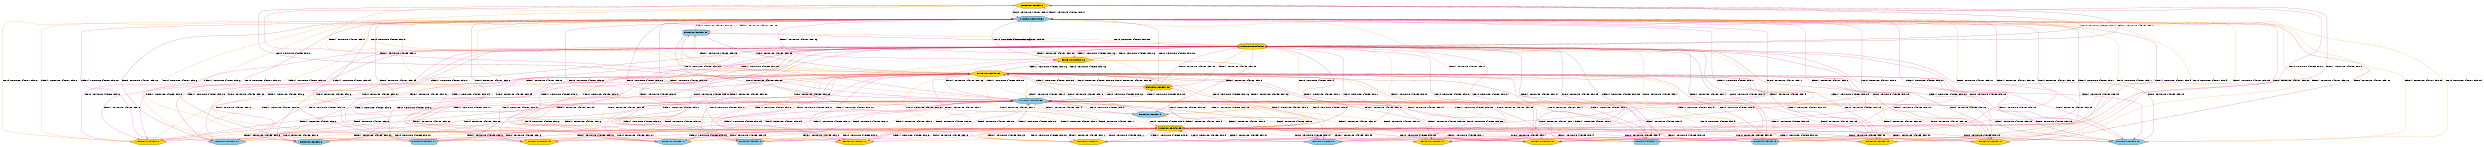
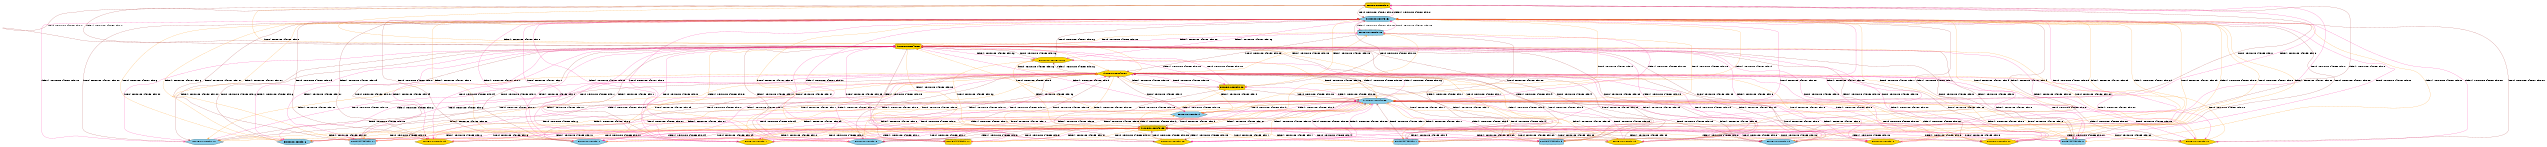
(1032, 5) -> (1378, 5)
(1073, 60) -> (1052, 60)
(1728, 60) -> (902, 124)
none -> (1505, 84)
(1402, 121) -> (1292, 121)
(1432, 142) -> (958, 142)
